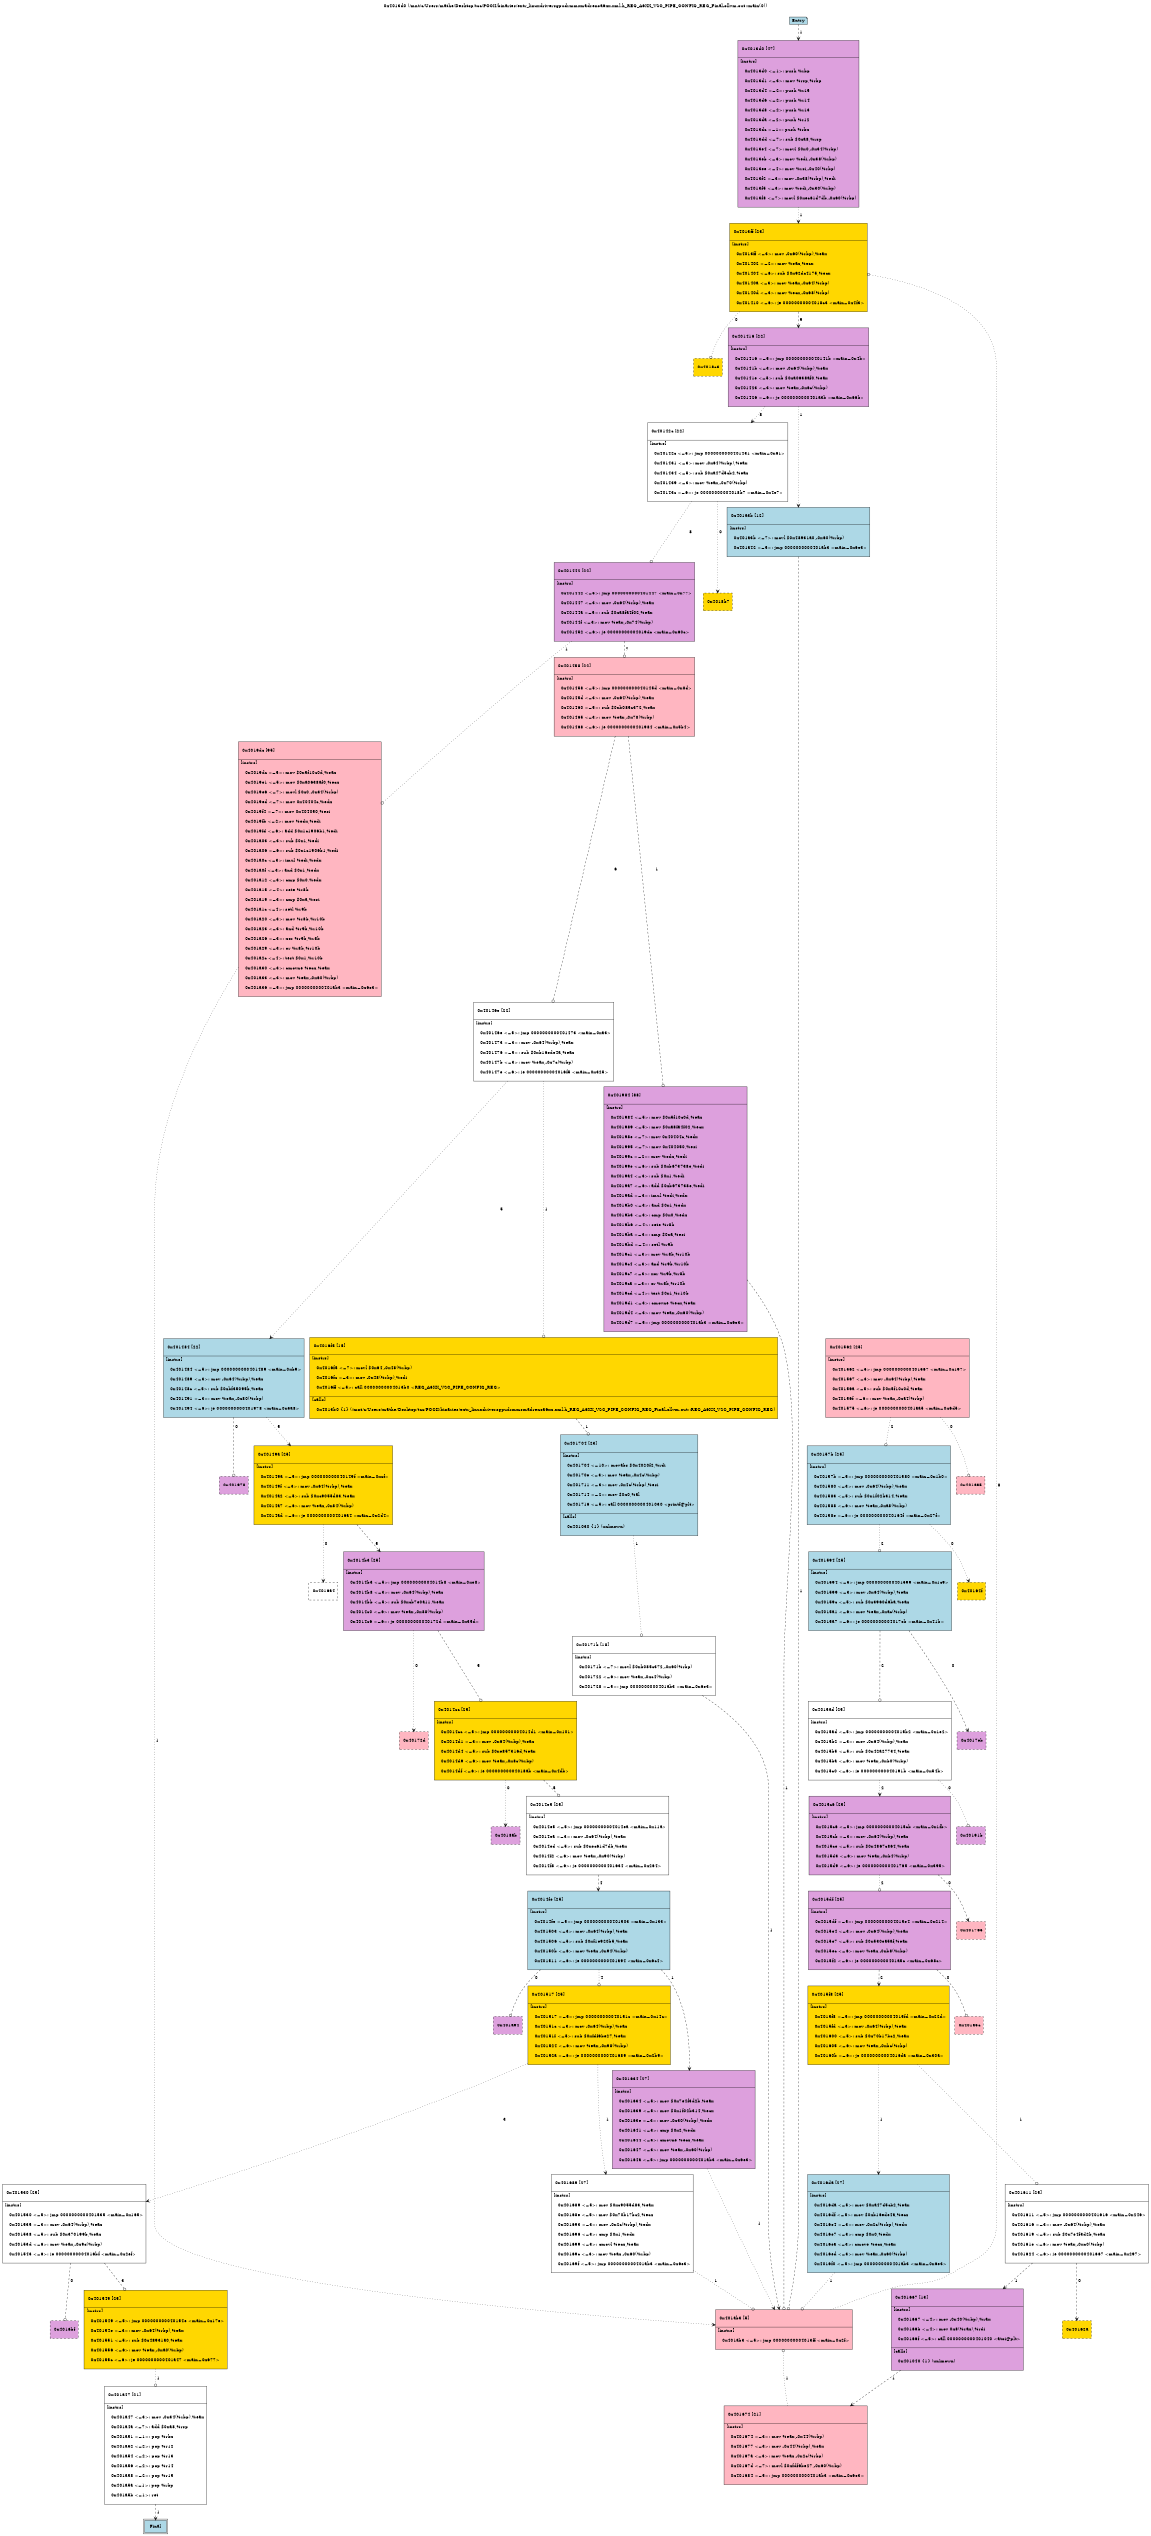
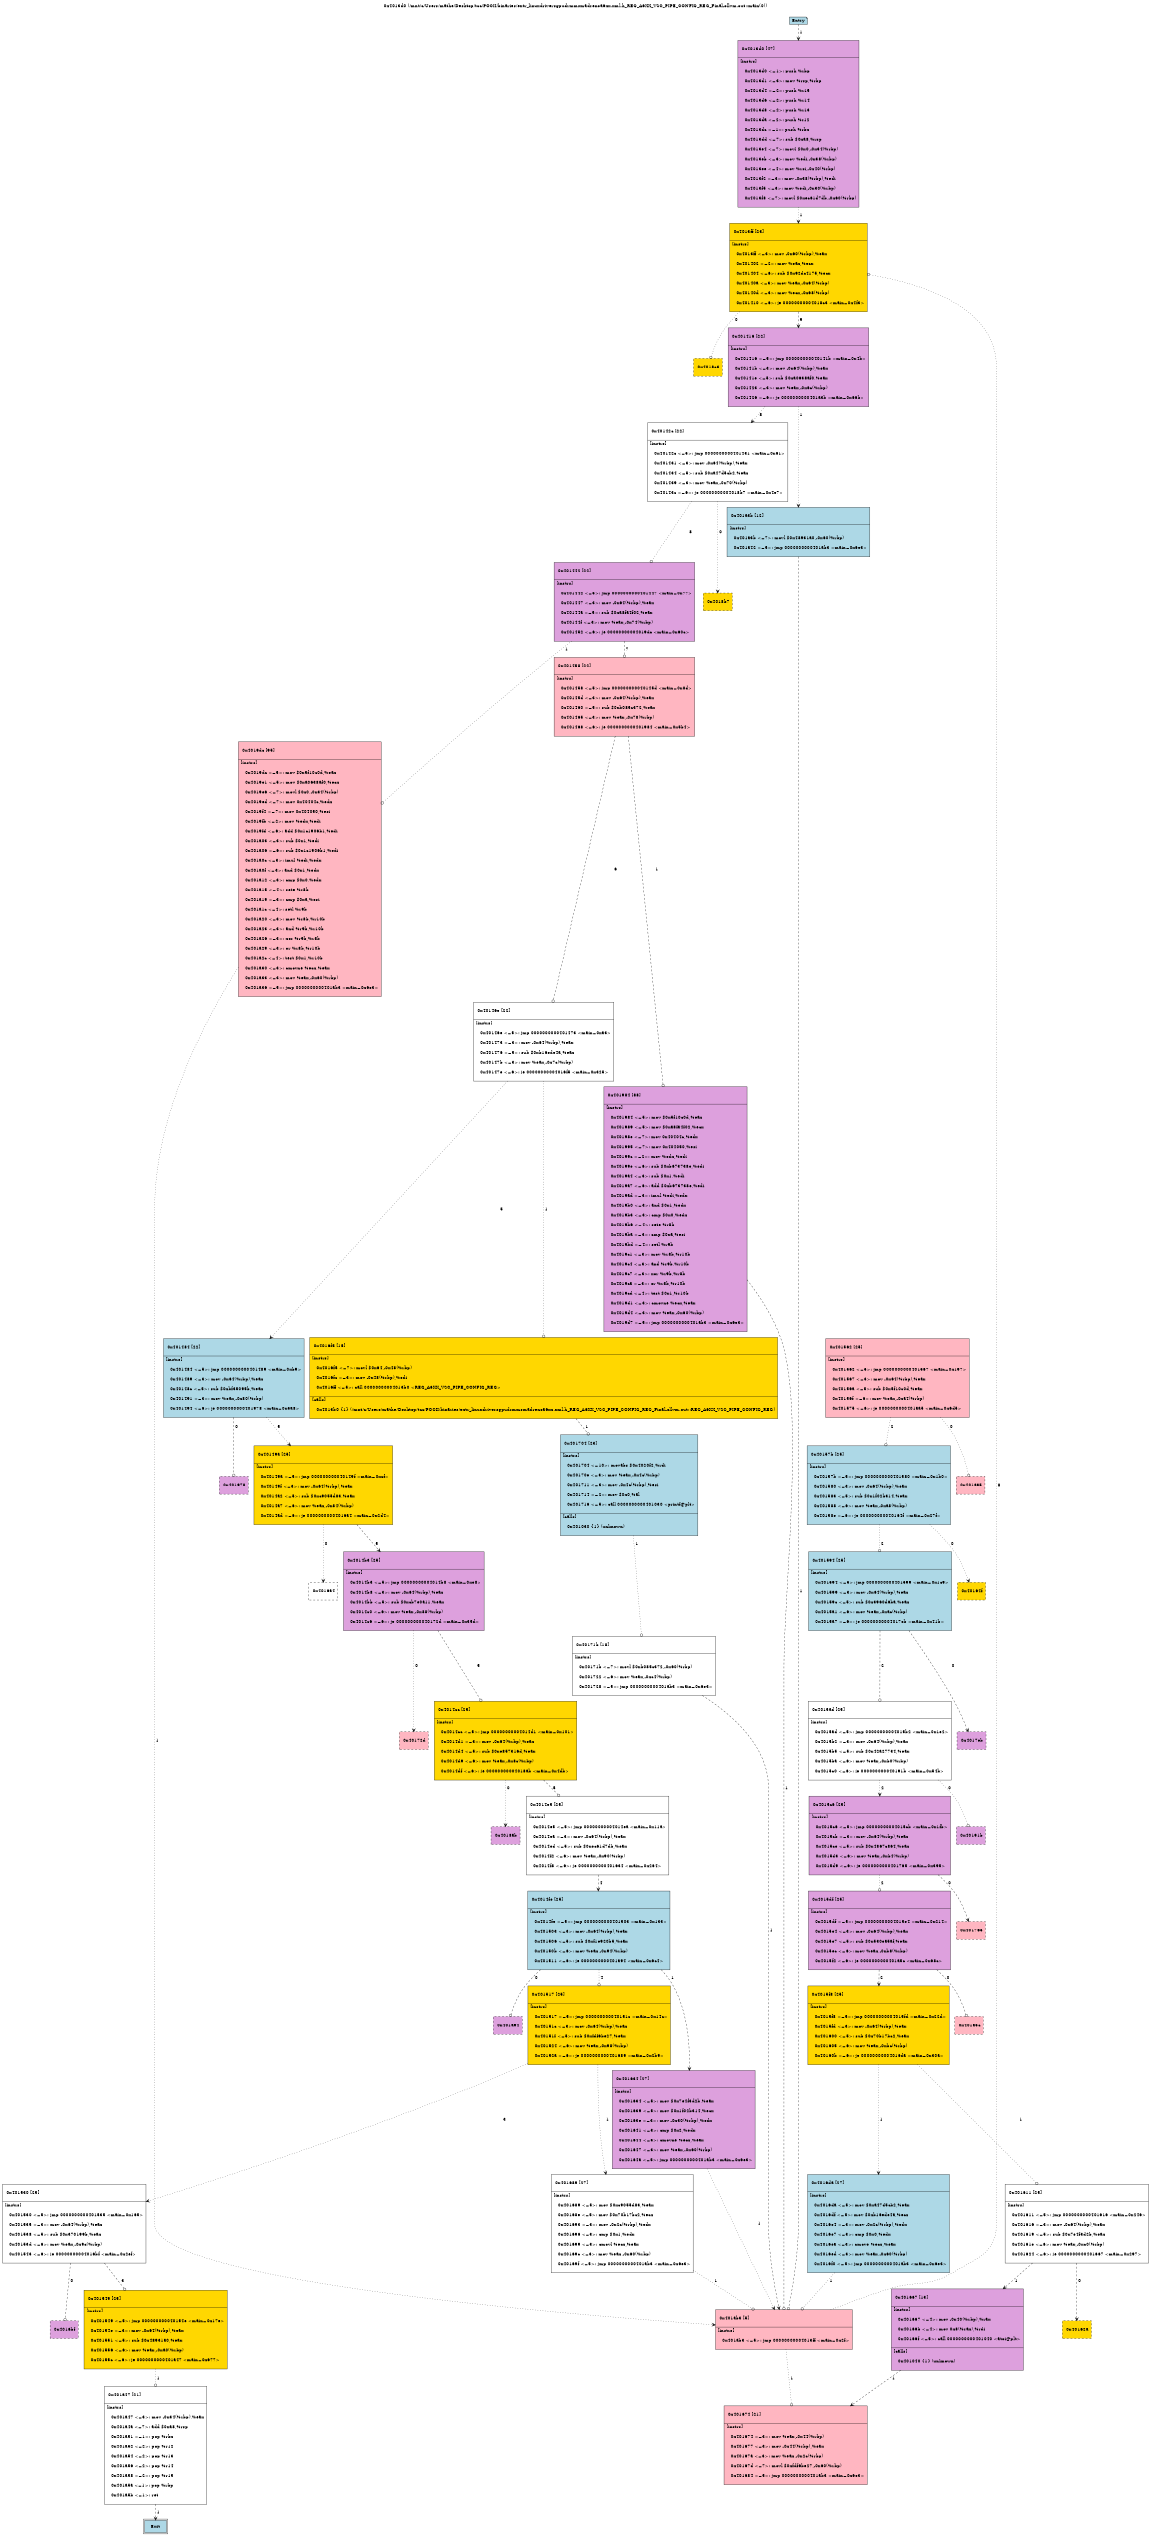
(784, 2379) -> (789, 2376)
(156, 2526) -> (156, 2526)
